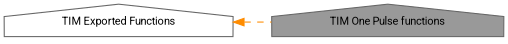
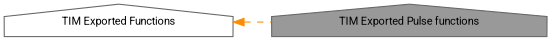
(388, 22) -> (409, 22)
